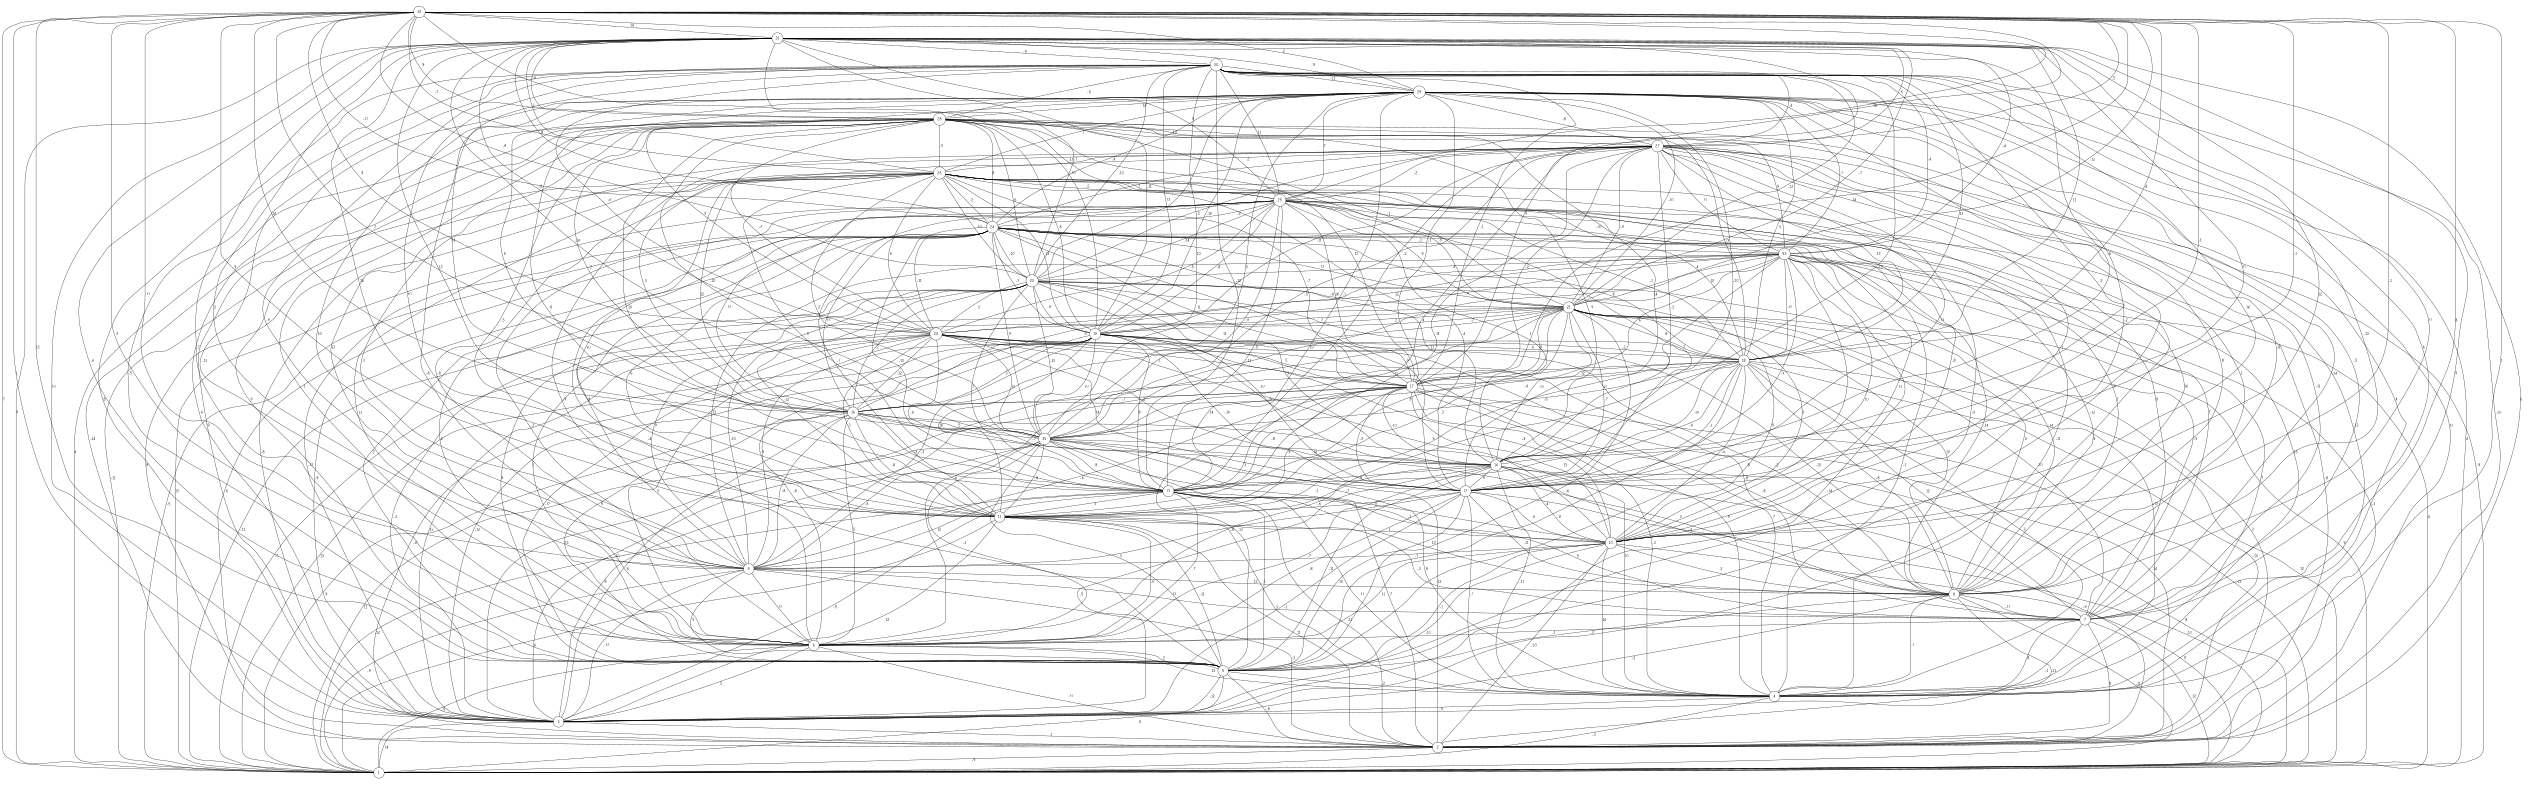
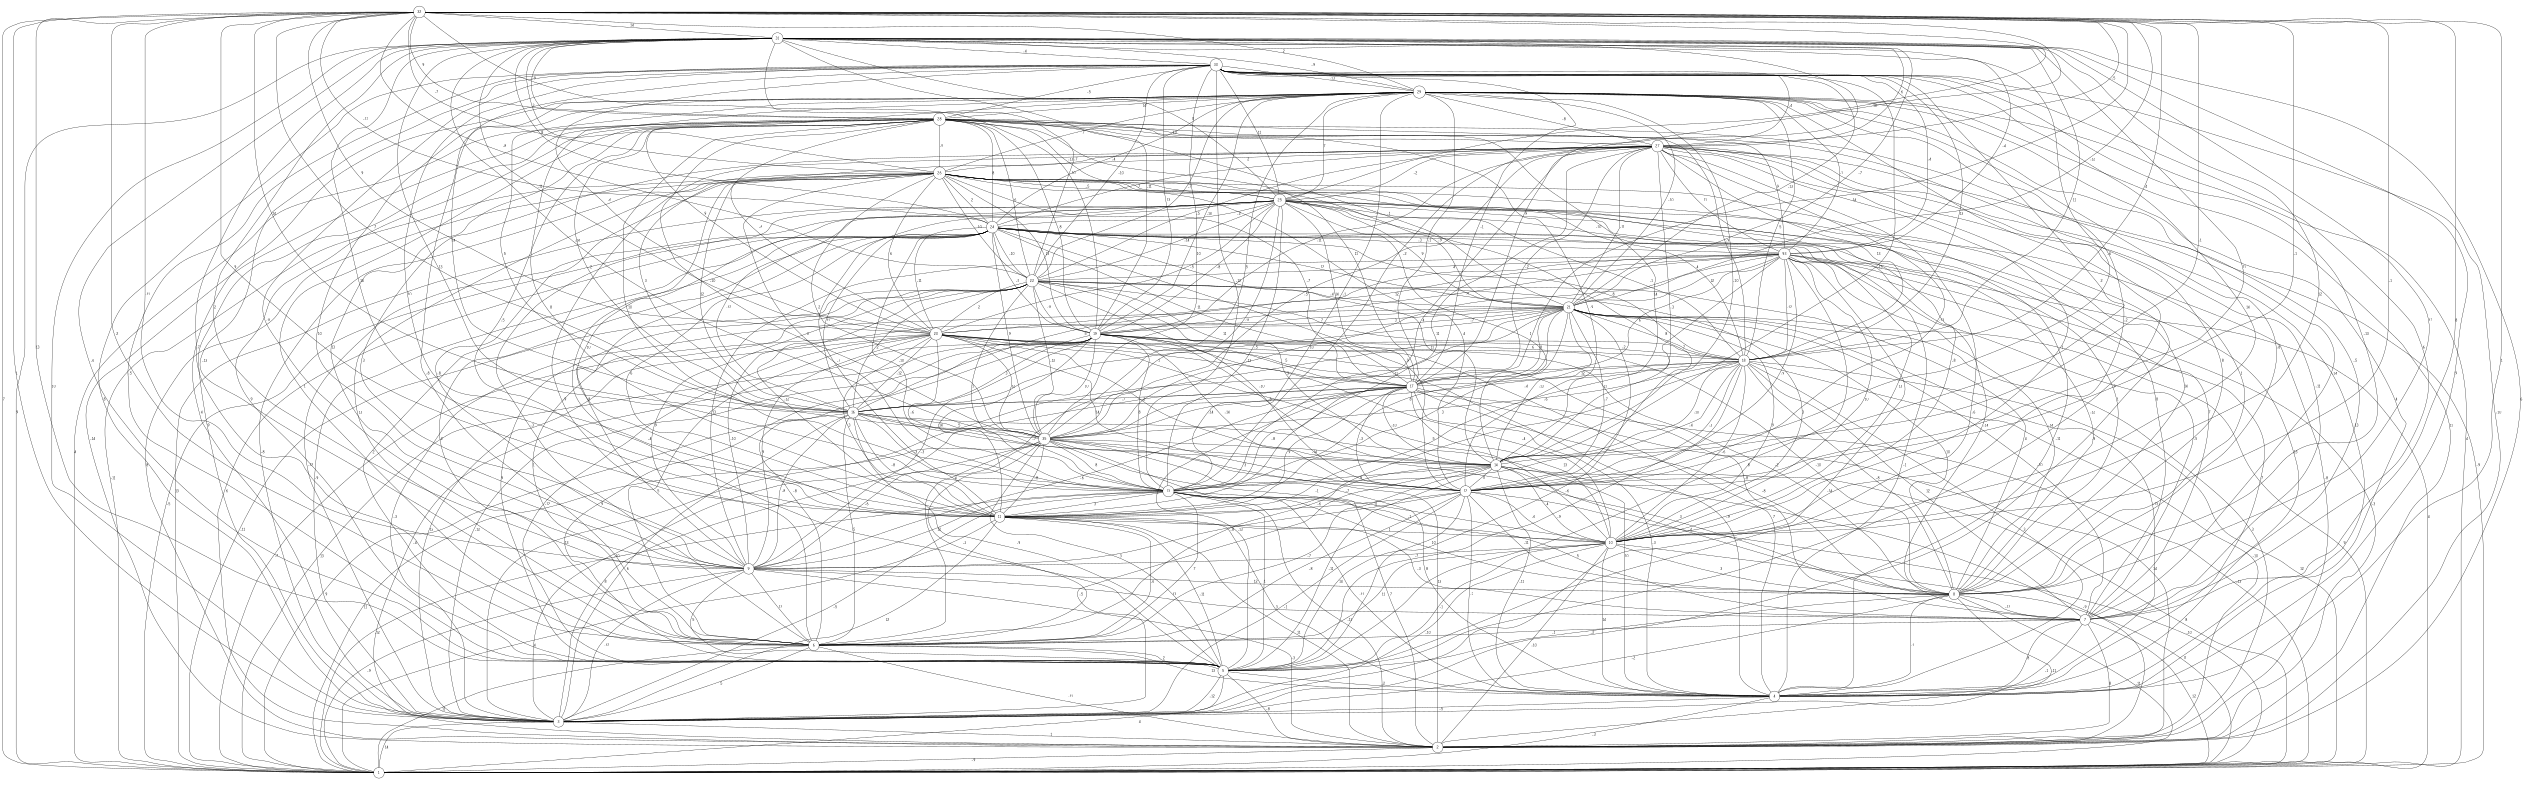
none -> (1022, 550)
